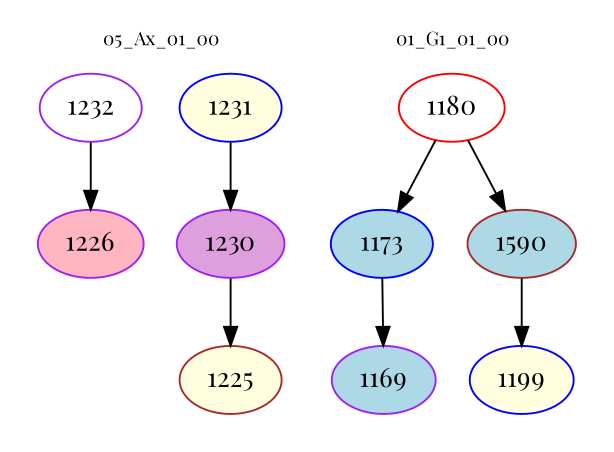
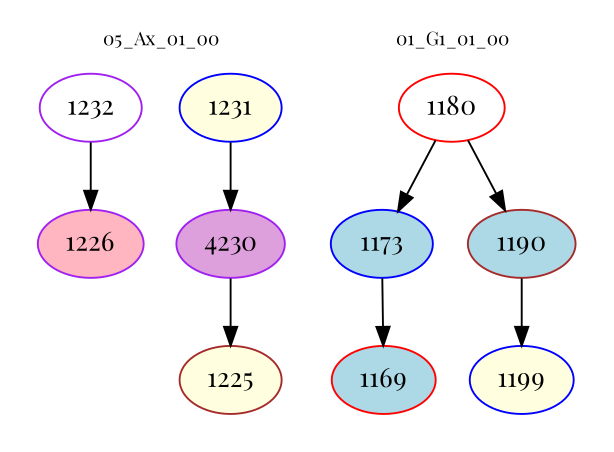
(231, 244) -> (231, 244)
(522, 244) -> (522, 244)
(384, 380) -> (384, 380)
